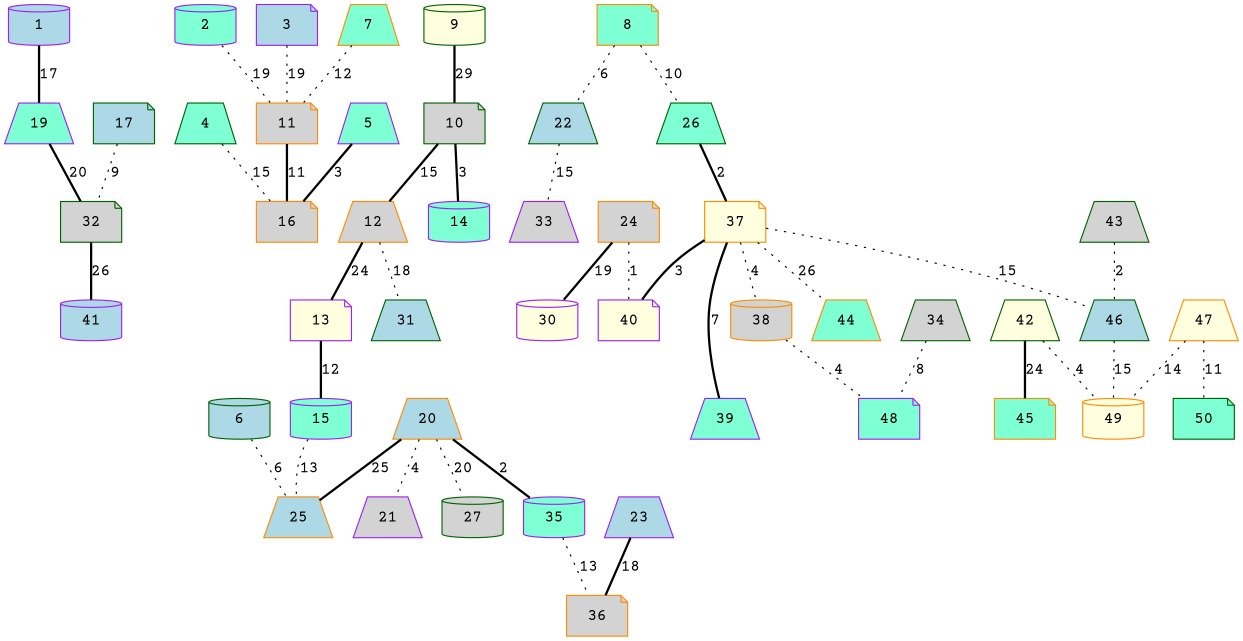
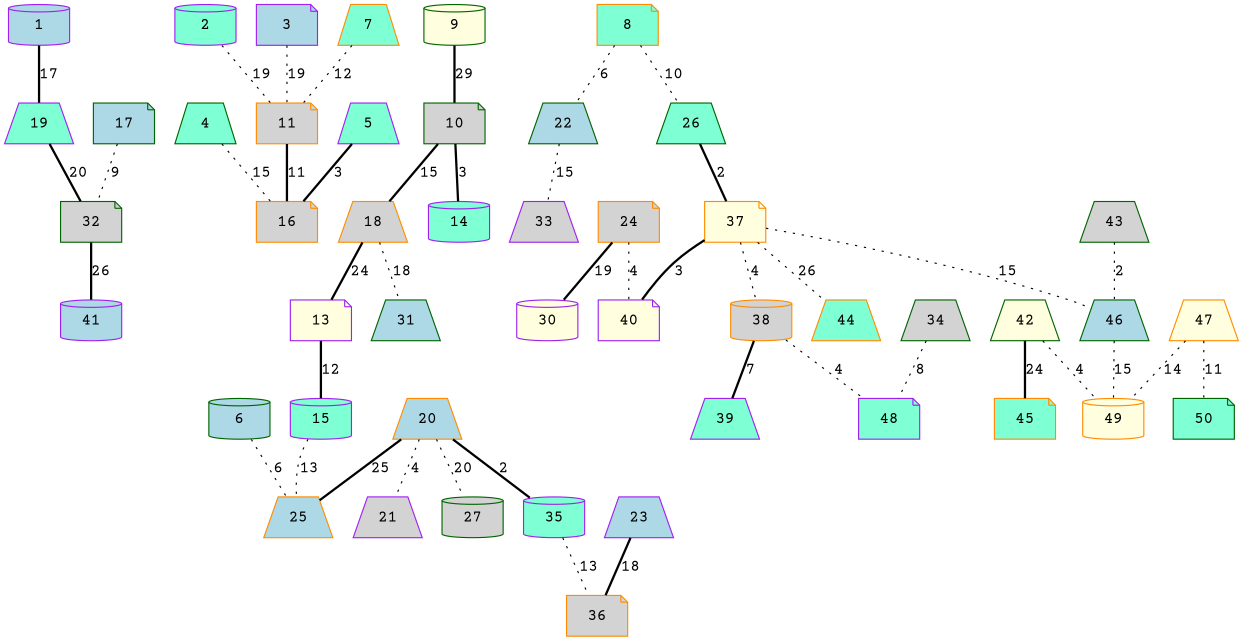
(373, 222) -> (373, 222)
(634, 271) -> (634, 271)
(709, 319) -> (743, 370)
